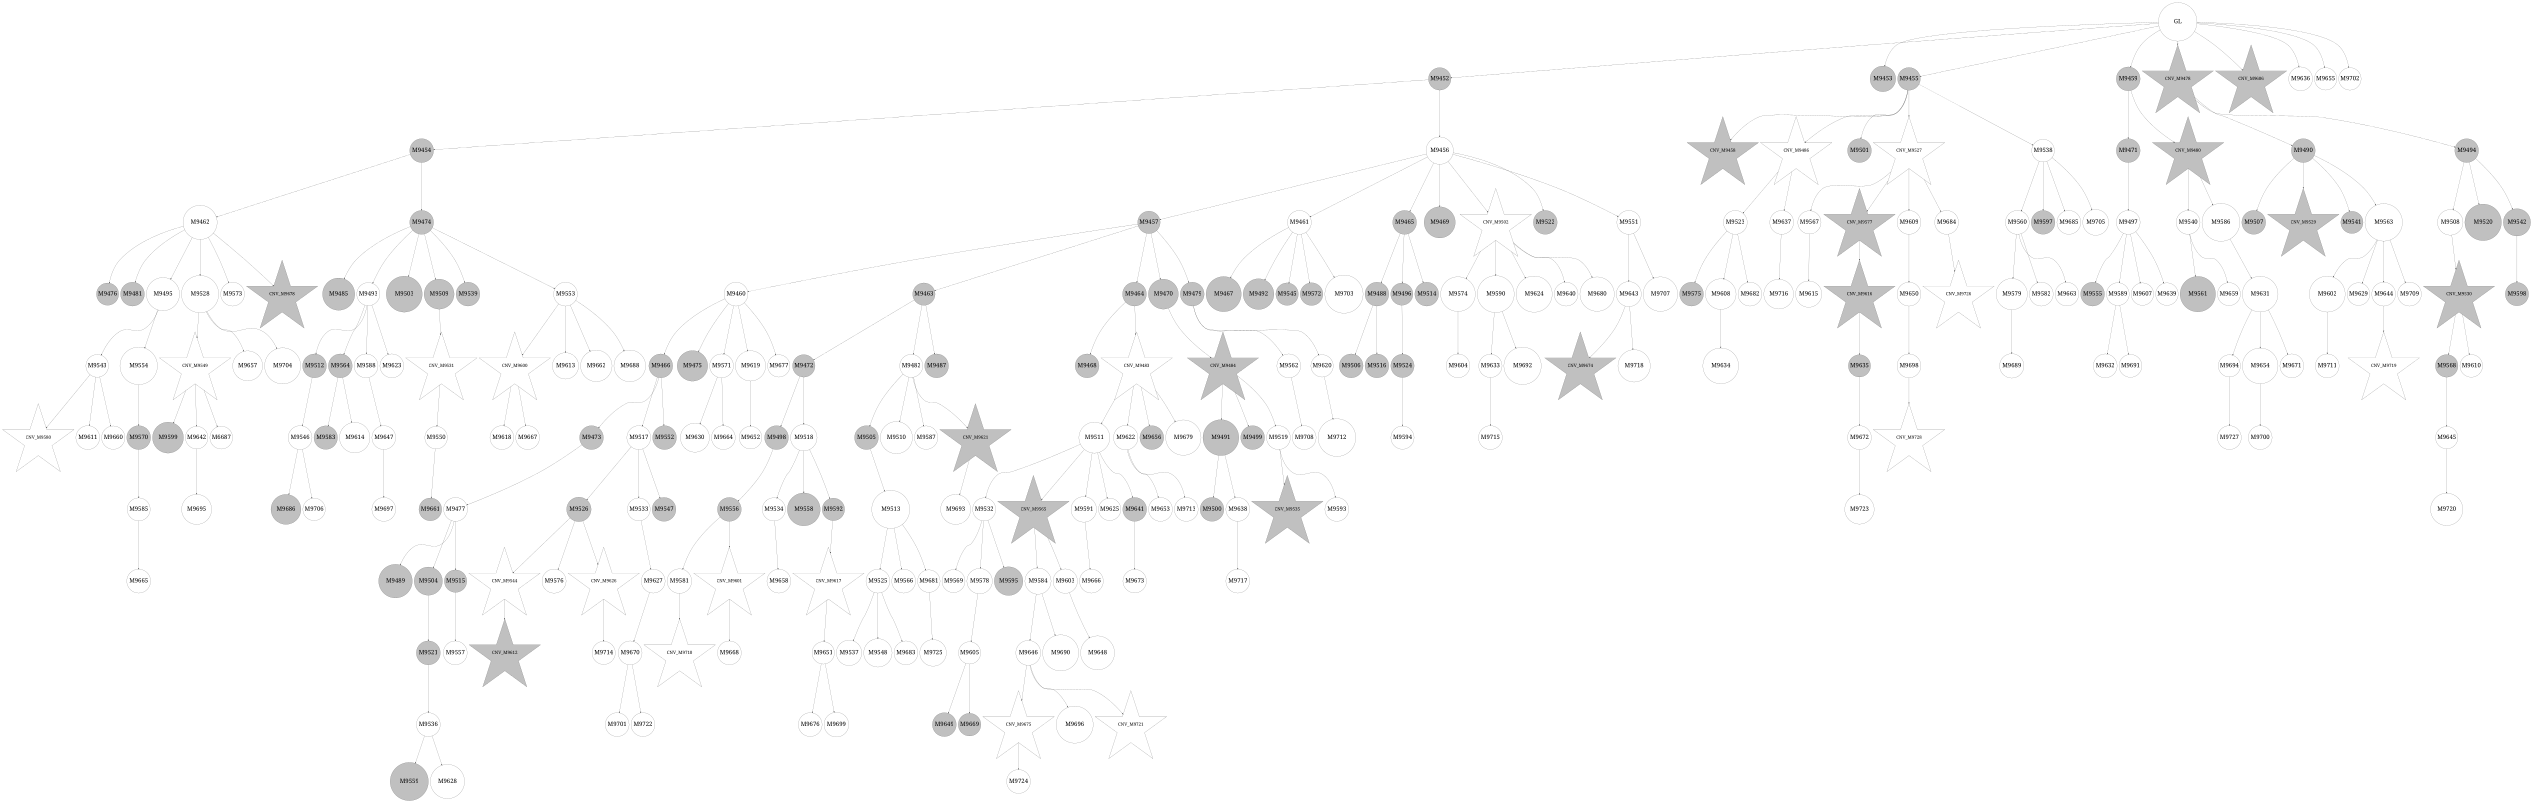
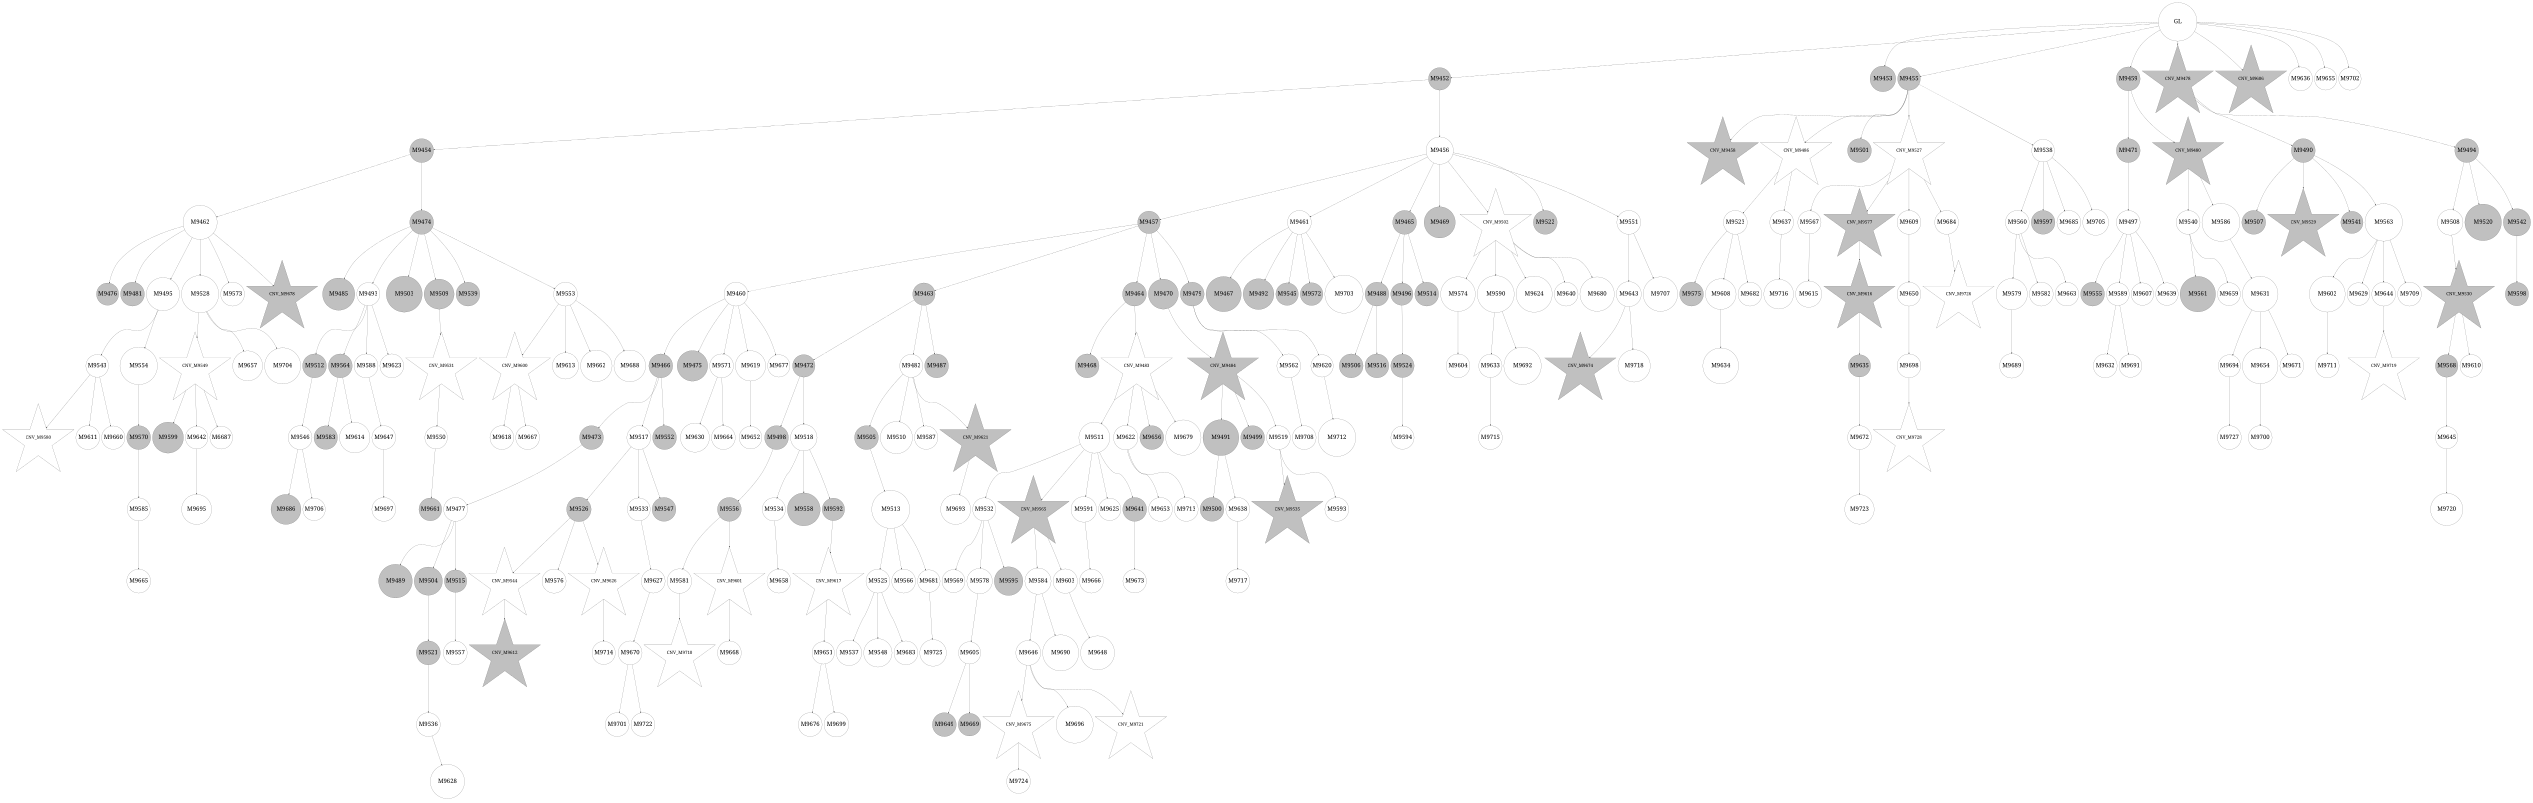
(409, 782) -> none
